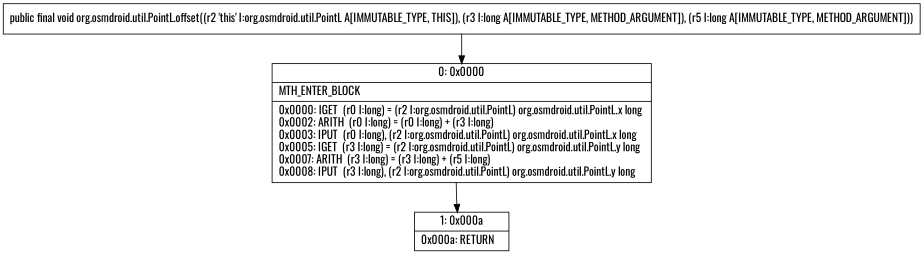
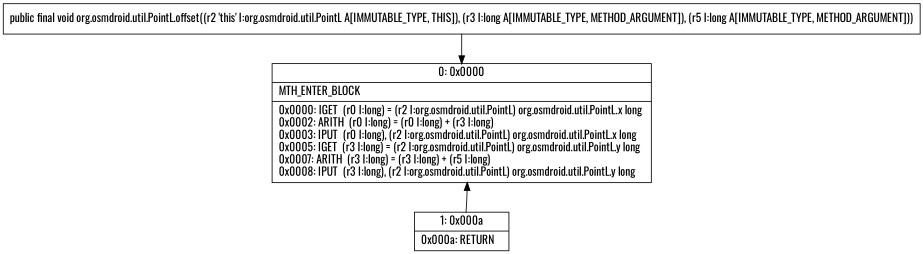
(456, 193) -> (467, 202)
